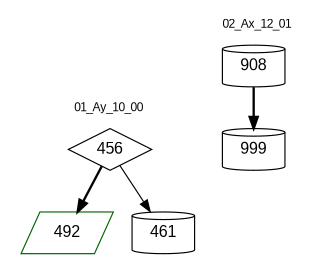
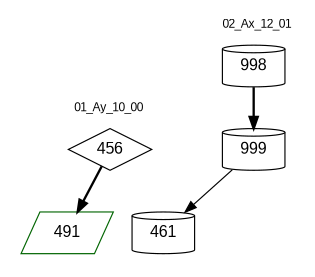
(254, 66) -> (254, 66)
(132, 184) -> (213, 187)
(67, 233) -> (67, 233)
